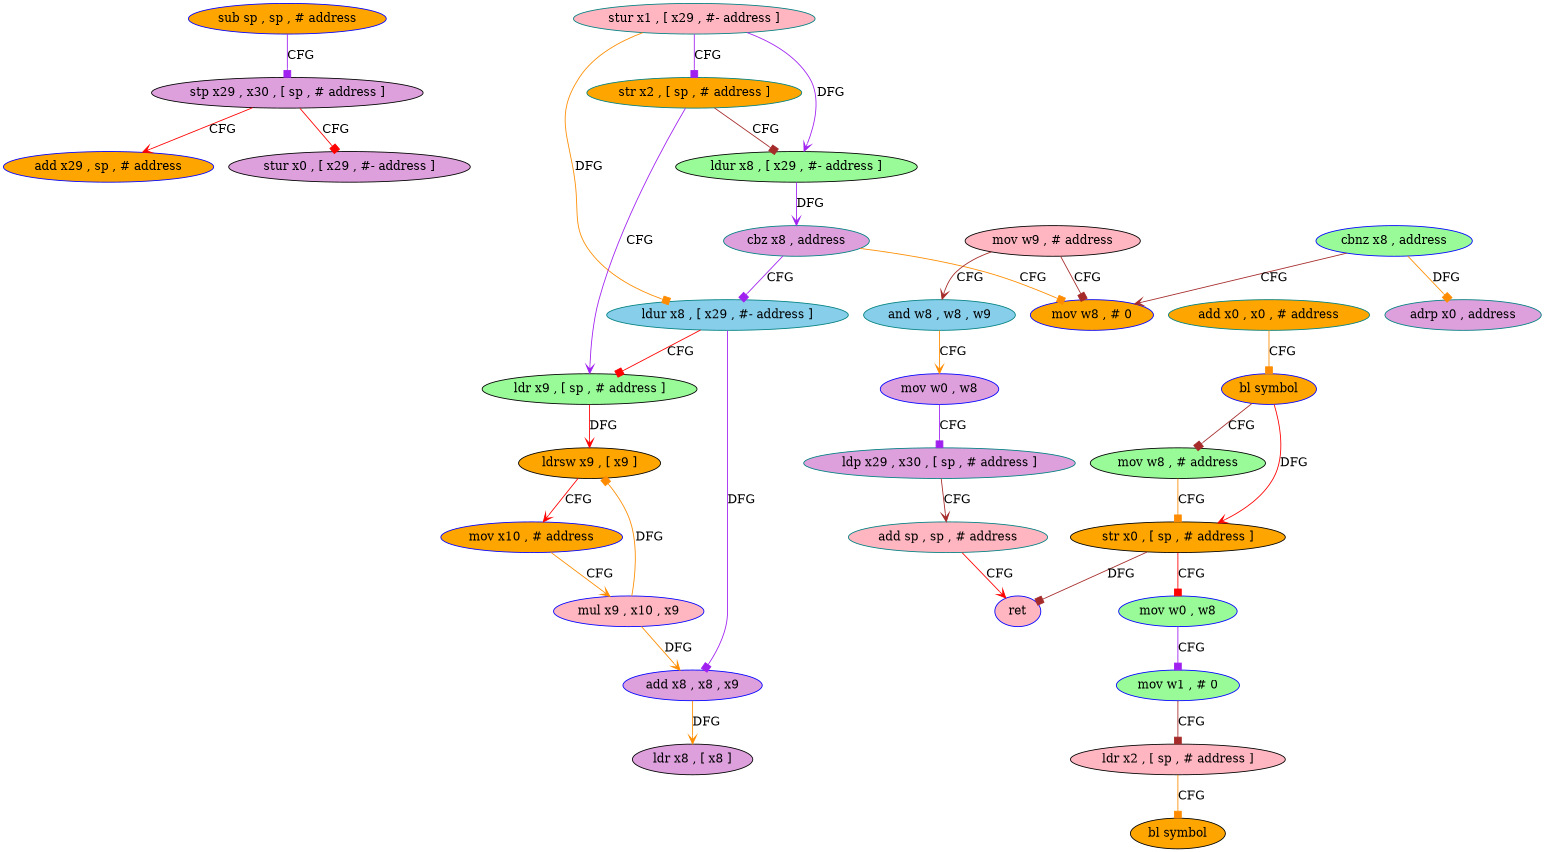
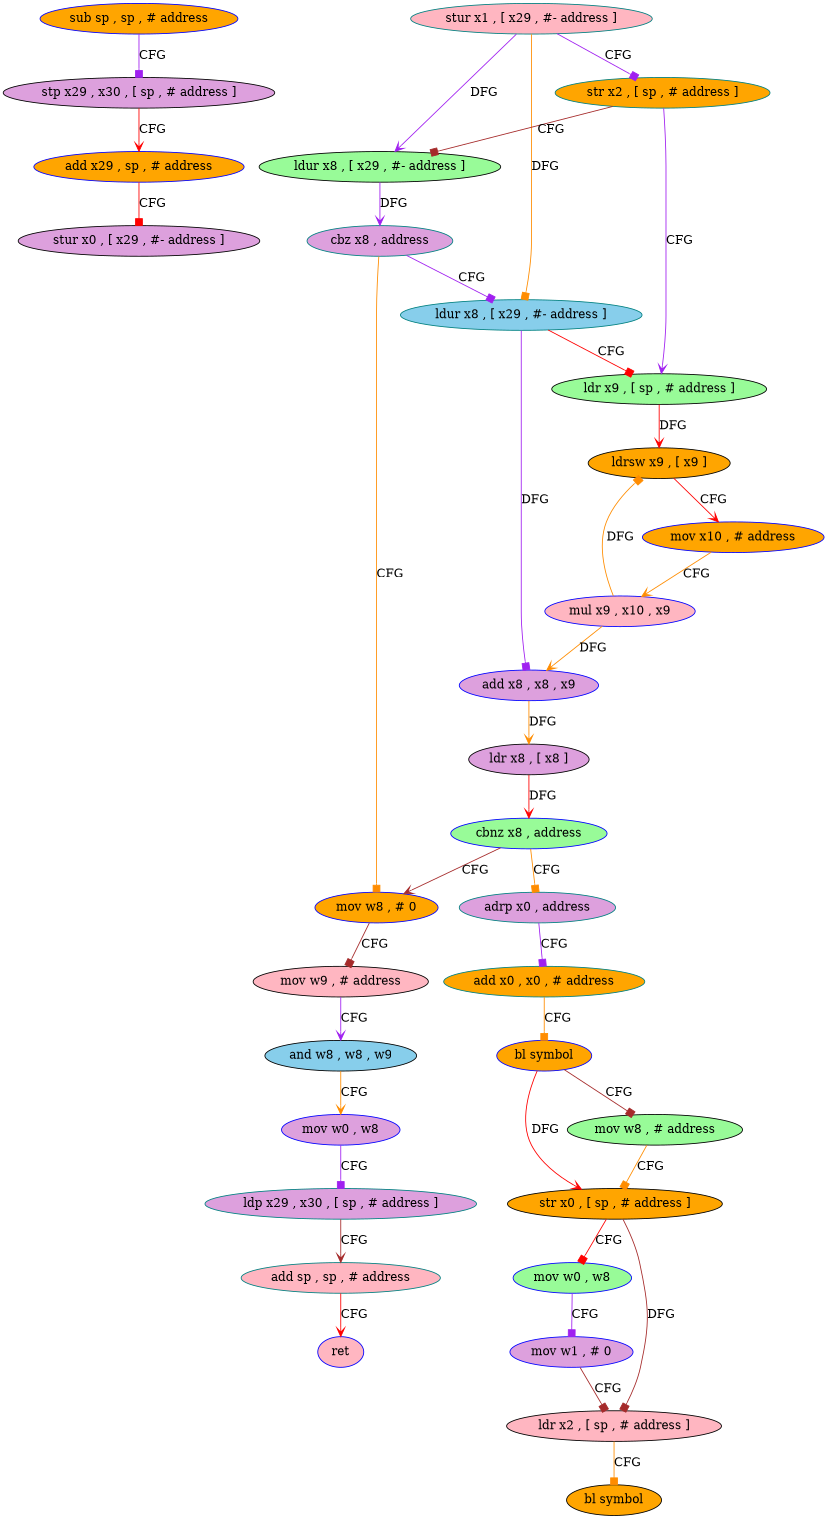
(316, 127) -> (139, 200)
(970, 262) -> (341, 1014)
(1070, 274) -> (361, 941)
(1447, 278) -> (547, 871)
(940, 315) -> (341, 1056)
(1096, 575) -> (647, 1311)
(1178, 685) -> (571, 1352)
none -> (529, 792)
none -> (540, 940)
